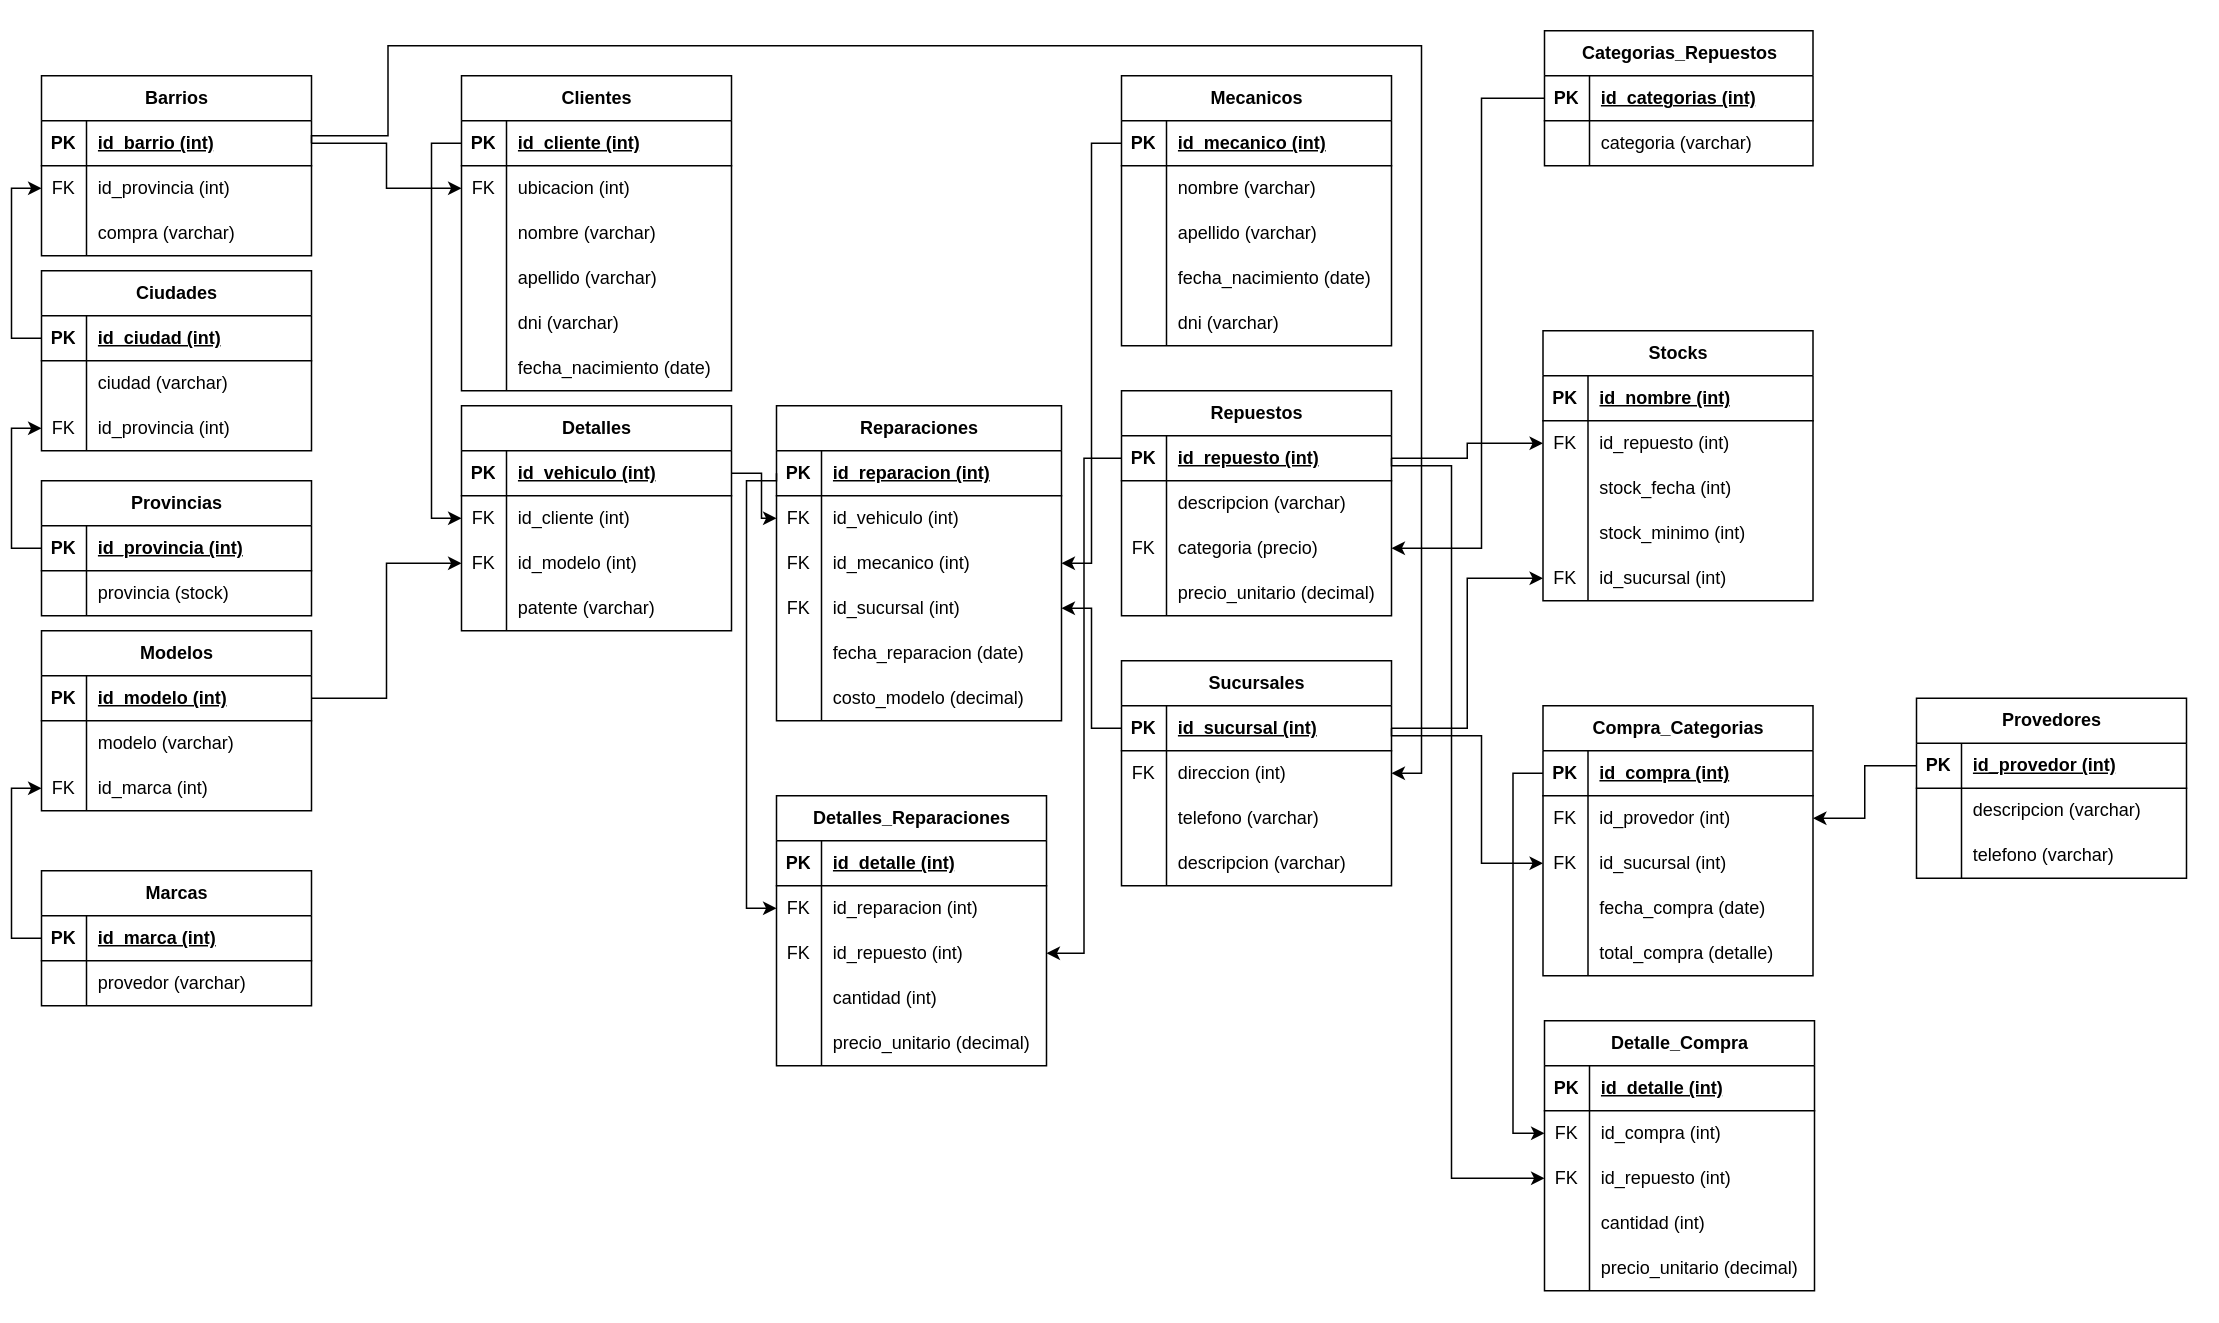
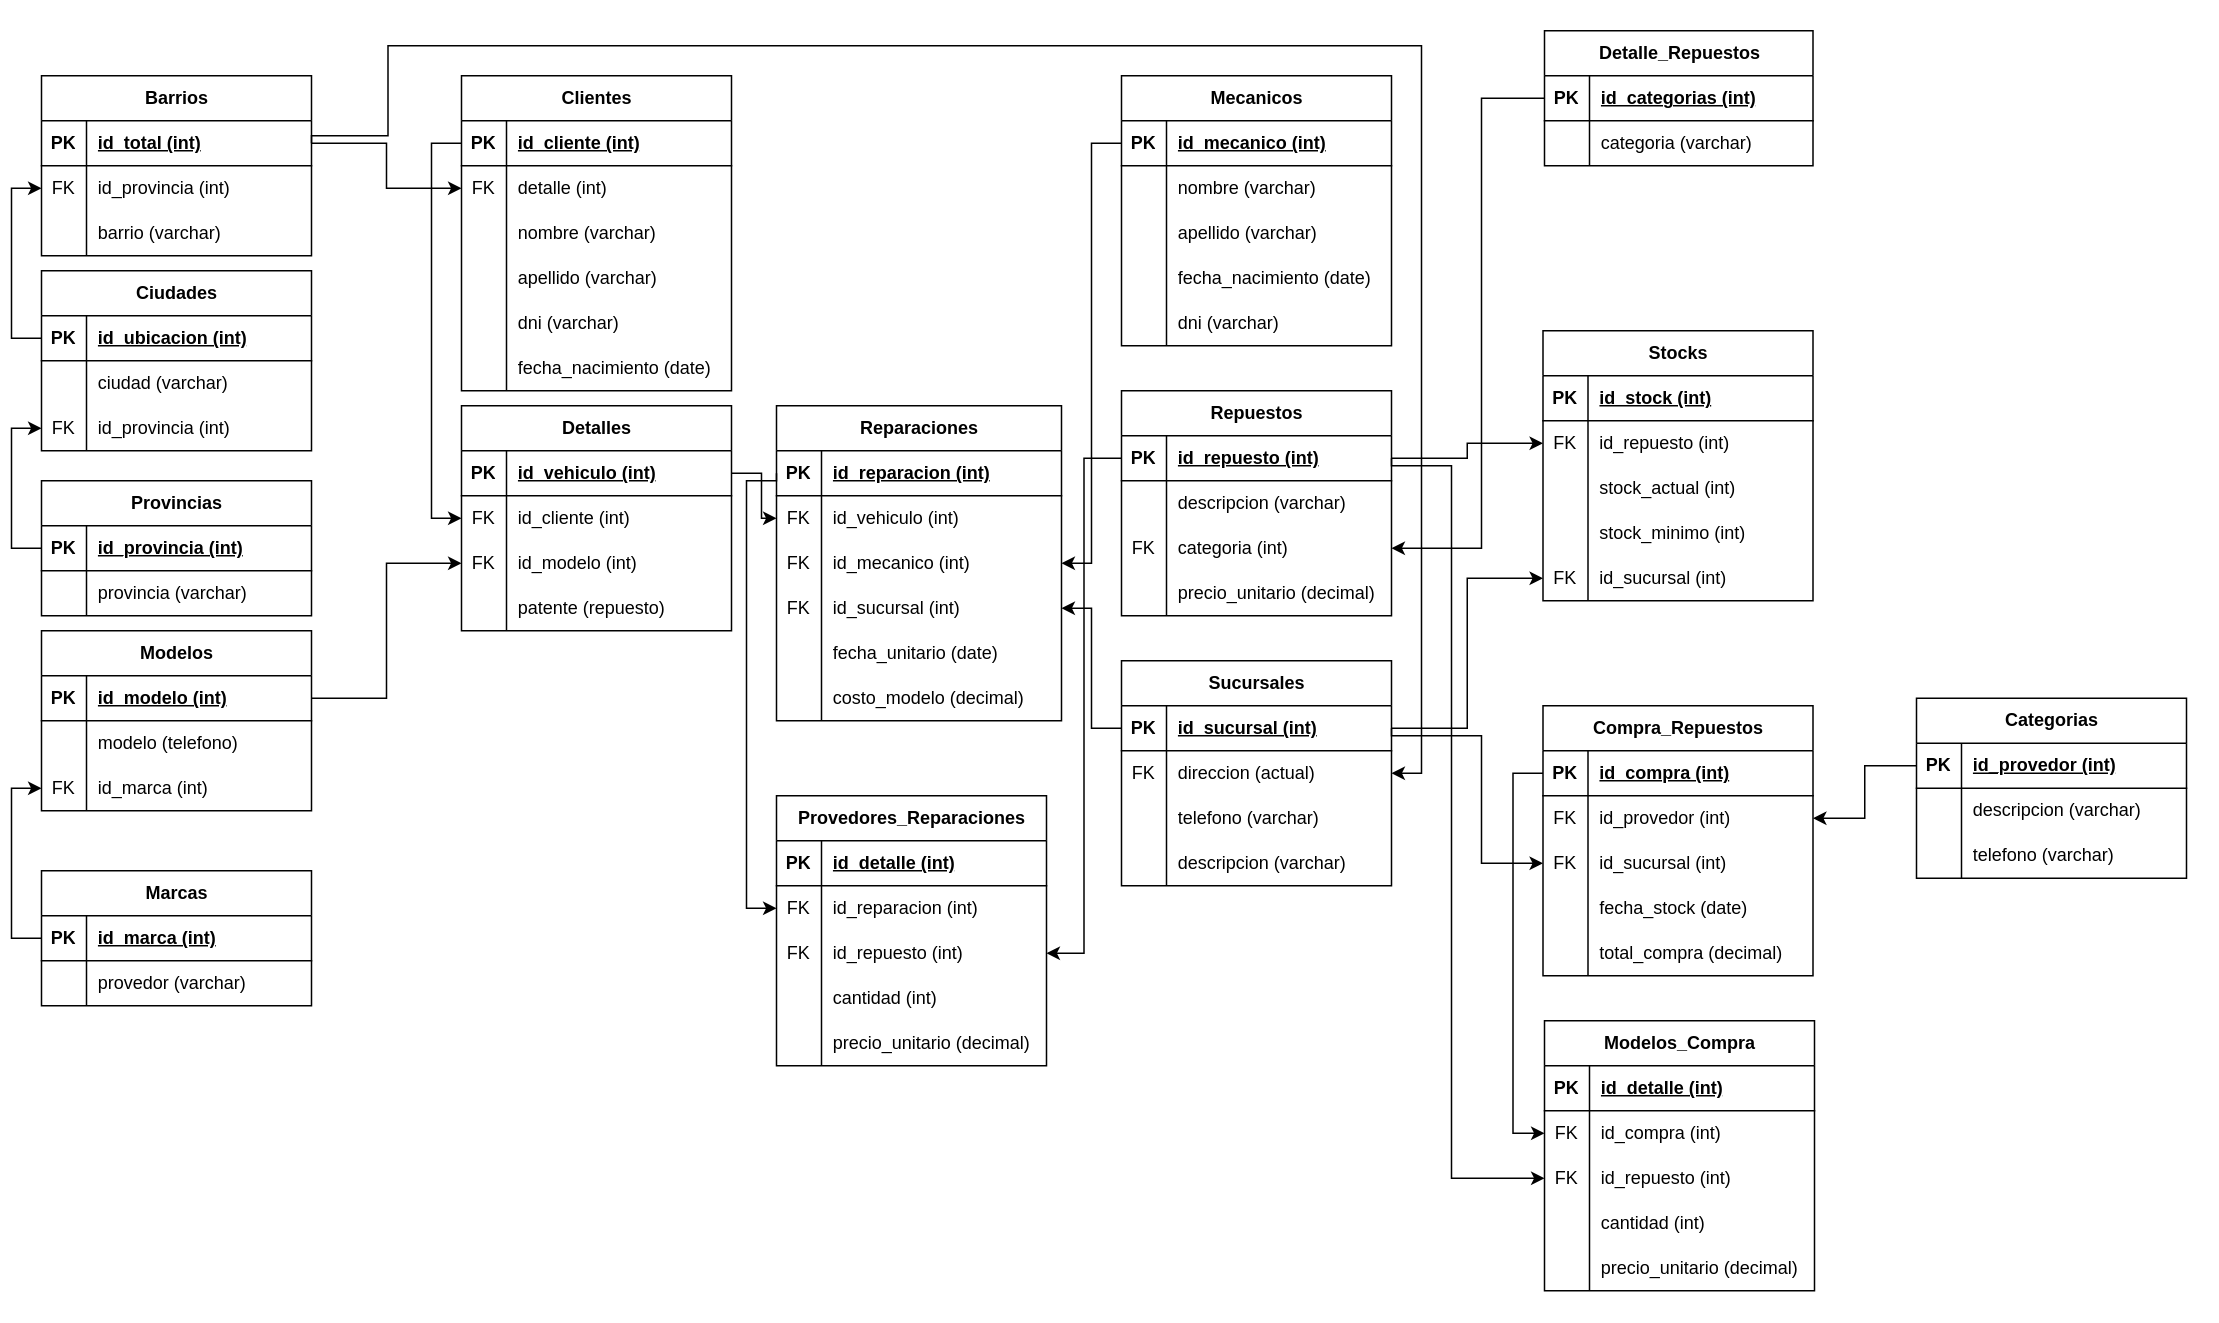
(1680, 53) -> (1680, 53)
(164, 143) -> (159, 143)
(584, 188) -> (574, 188)
(177, 233) -> (174, 233)
(164, 338) -> (177, 338)
(1668, 398) -> (1663, 398)
(1681, 488) -> (1683, 488)
(1262, 548) -> (1247, 548)
(177, 593) -> (187, 593)
(602, 608) -> (607, 608)
(944, 653) -> (932, 653)
(2052, 721) -> (2052, 721)
(1679, 728) -> (1679, 728)
(174, 743) -> (177, 743)
(1244, 773) -> (1260, 773)
(912, 818) -> (912, 818)
(1693, 908) -> (1688, 908)
(1701, 953) -> (1701, 953)
(1680, 1043) -> (1680, 1043)
